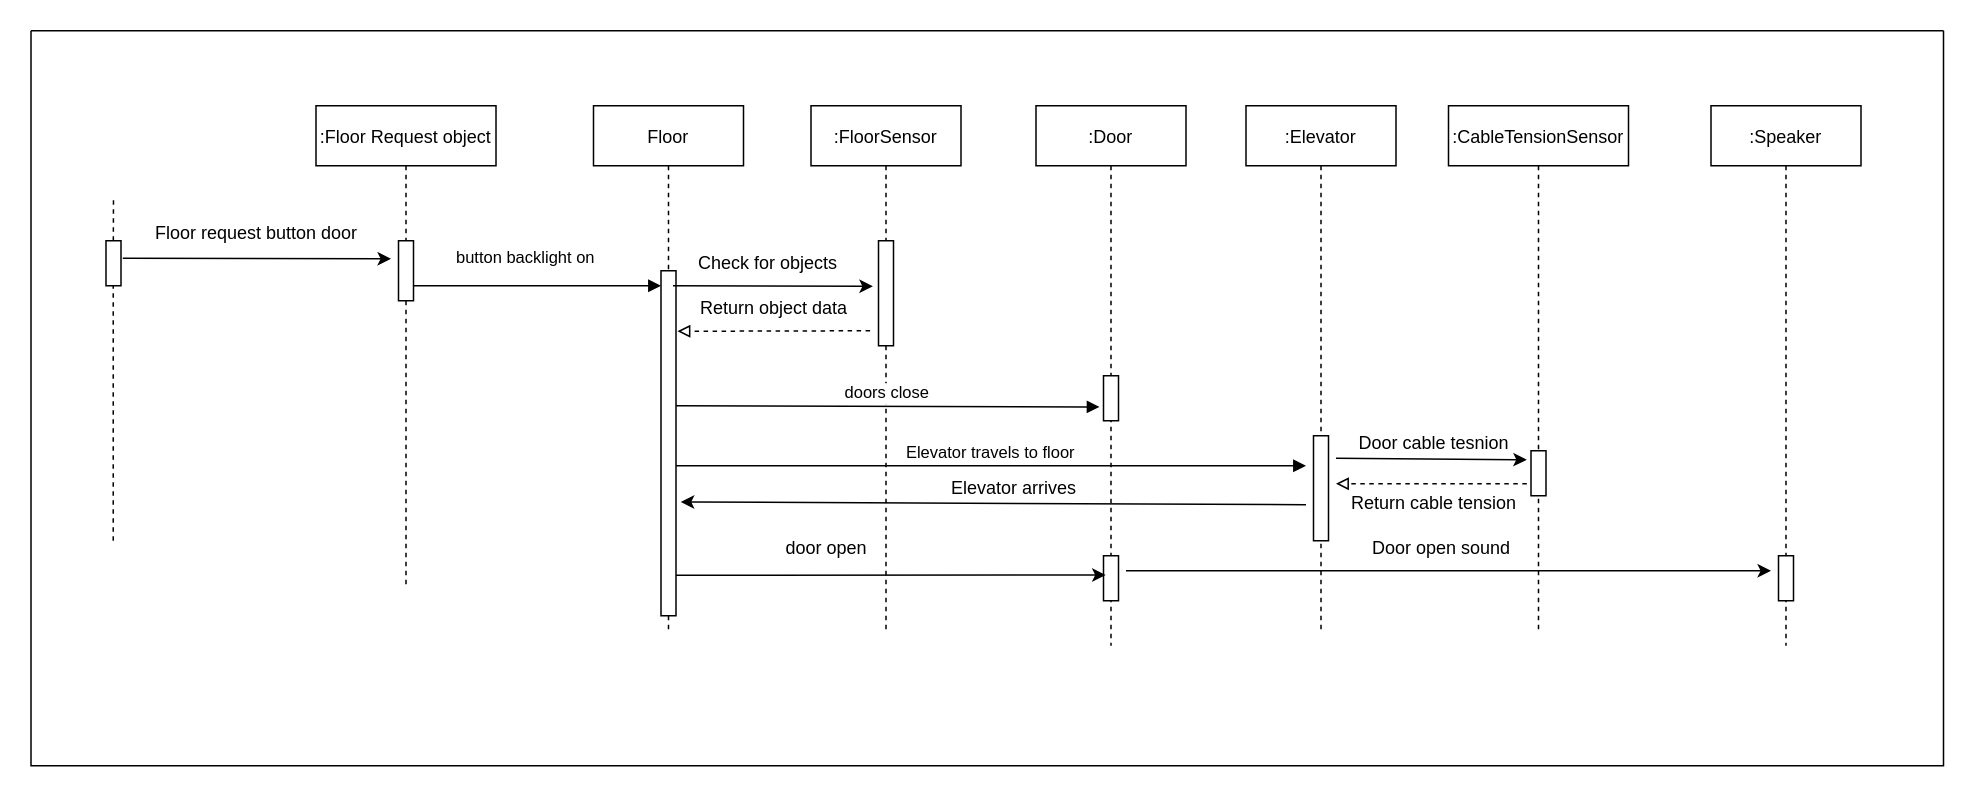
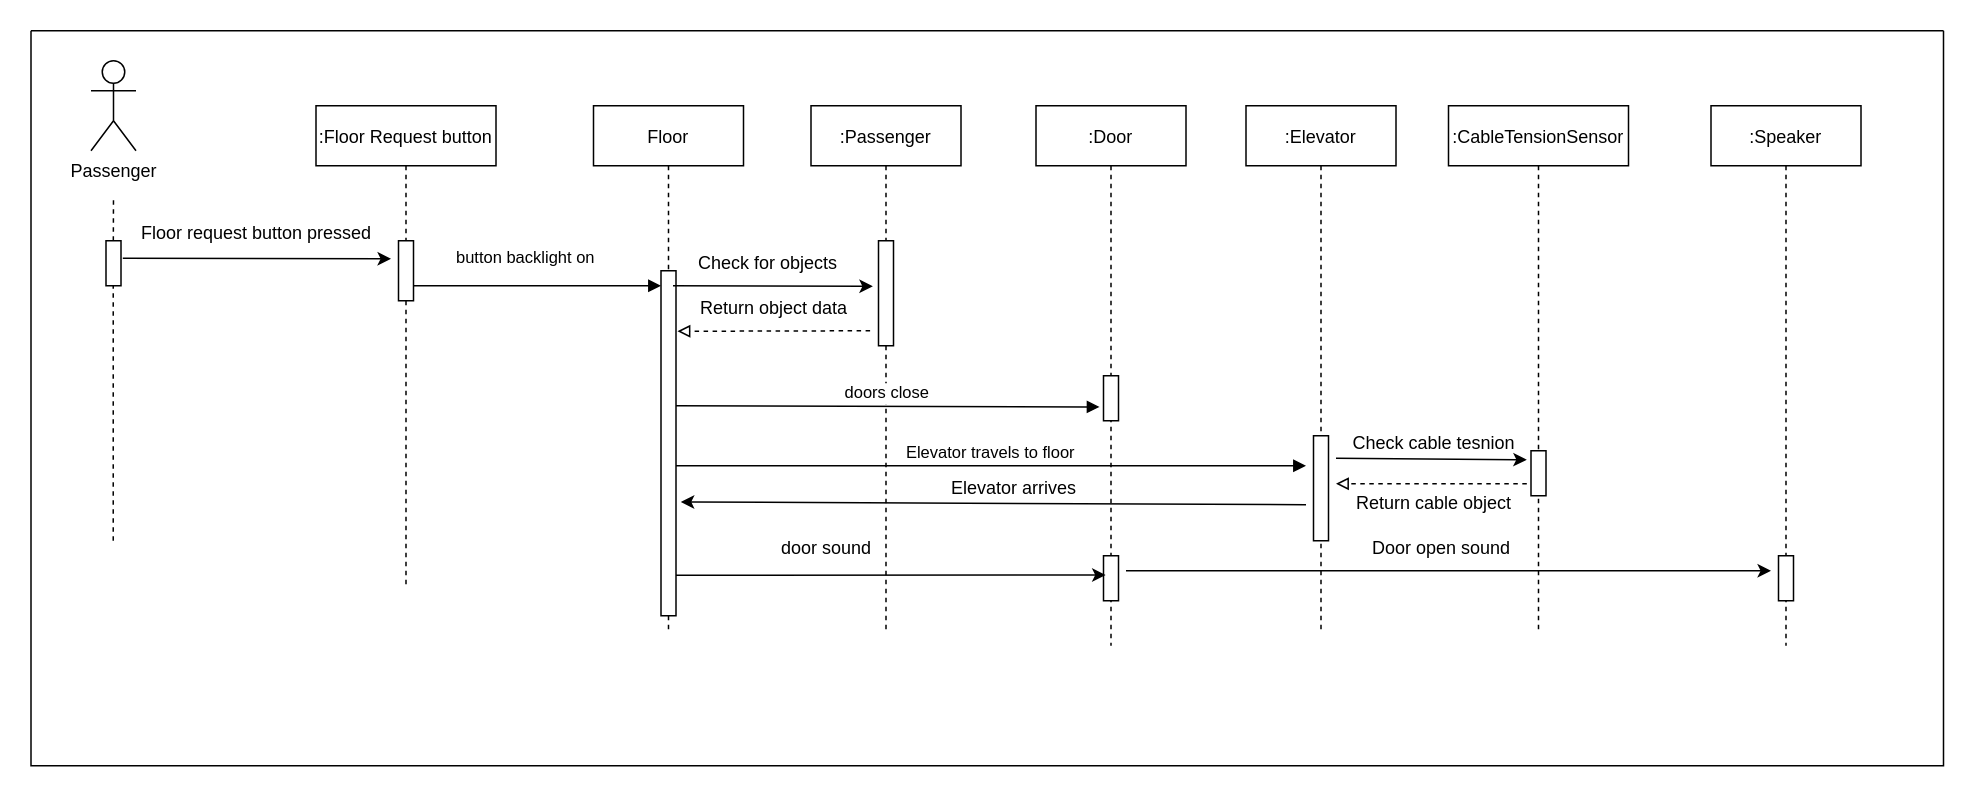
none -> (113, 106)
(405, 137) -> (405, 137)
(885, 137) -> (885, 137)
(257, 233) -> (257, 233)
(1434, 443) -> (1434, 443)
(1434, 503) -> (1434, 503)
(827, 548) -> (827, 548)
